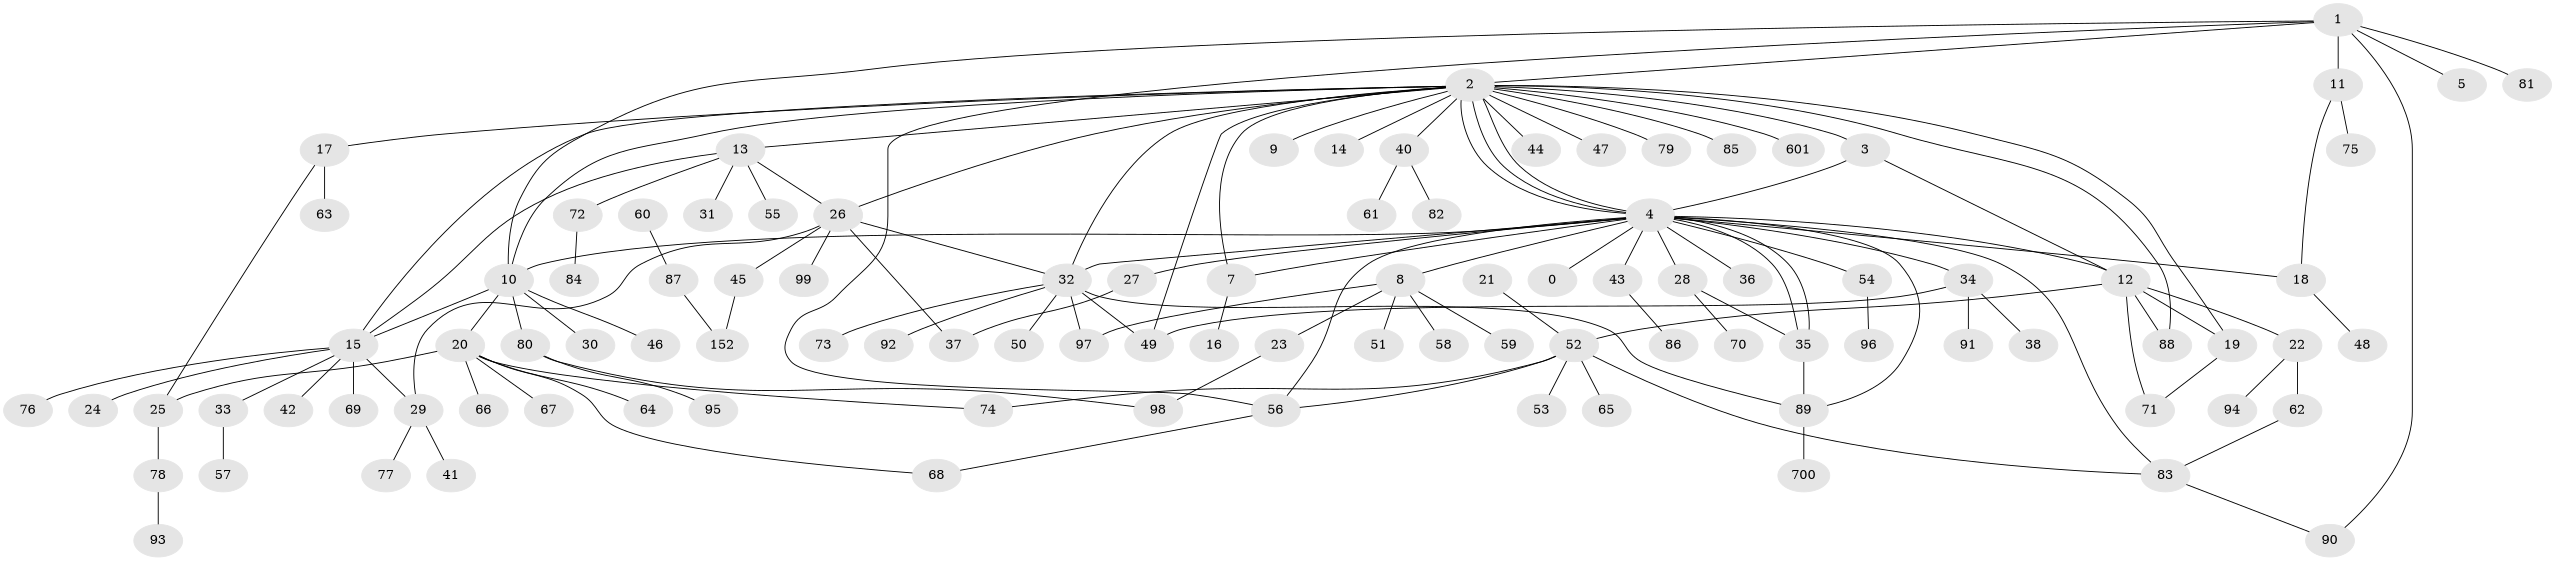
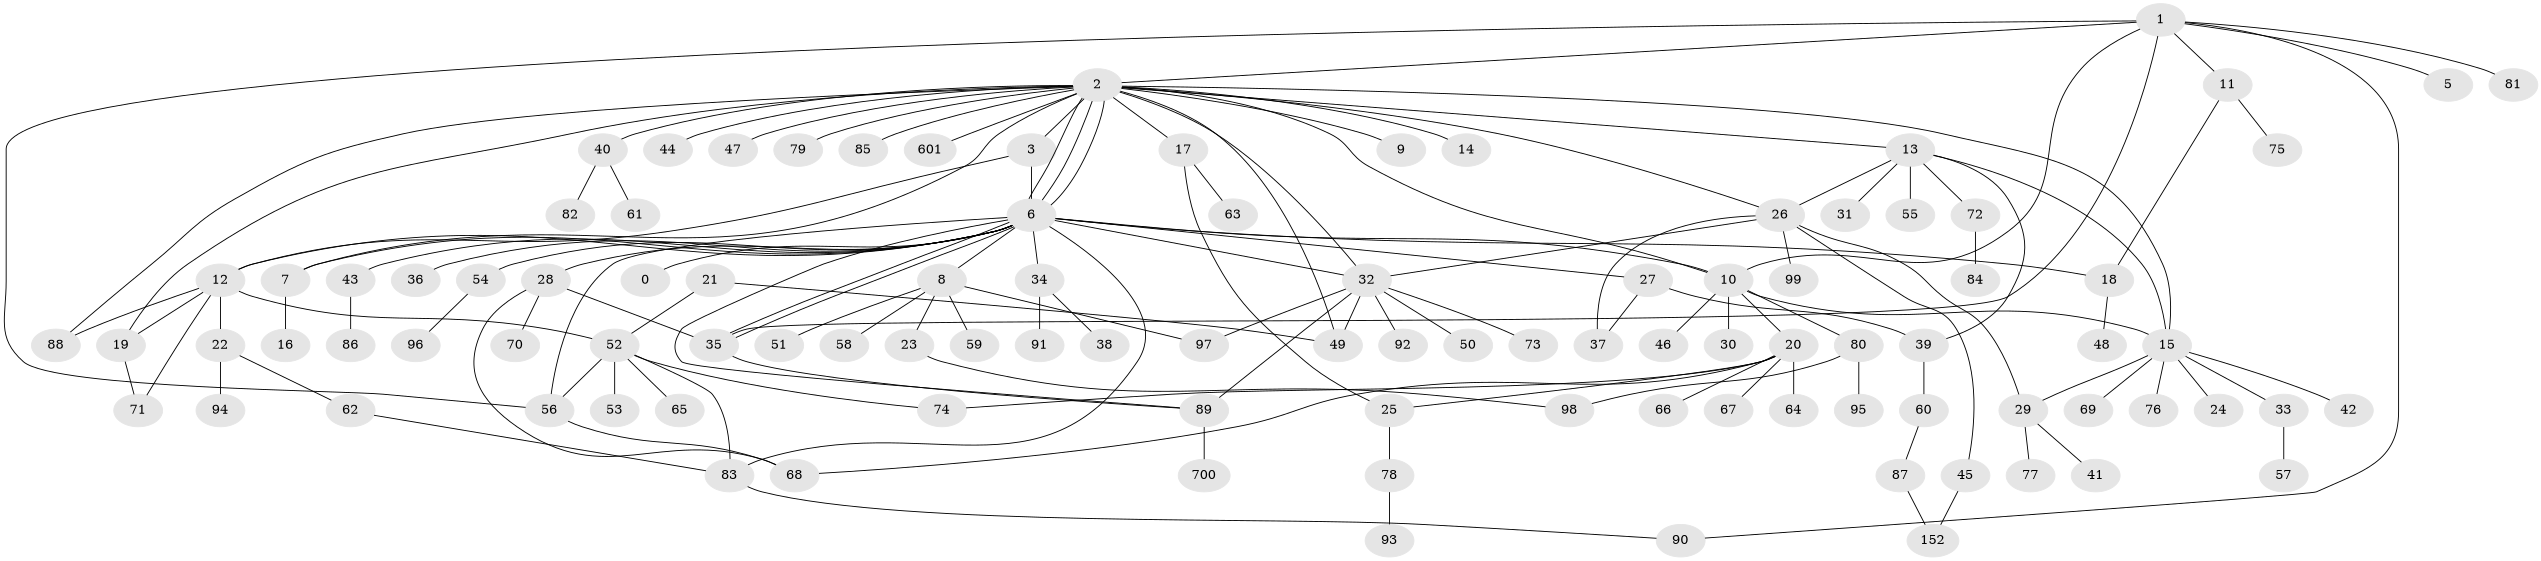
(1650, 215) -> (1031, 215)
(1556, 306) -> (1025, 308)
none -> (1524, 319)
none -> (1924, 345)
none -> (529, 433)
